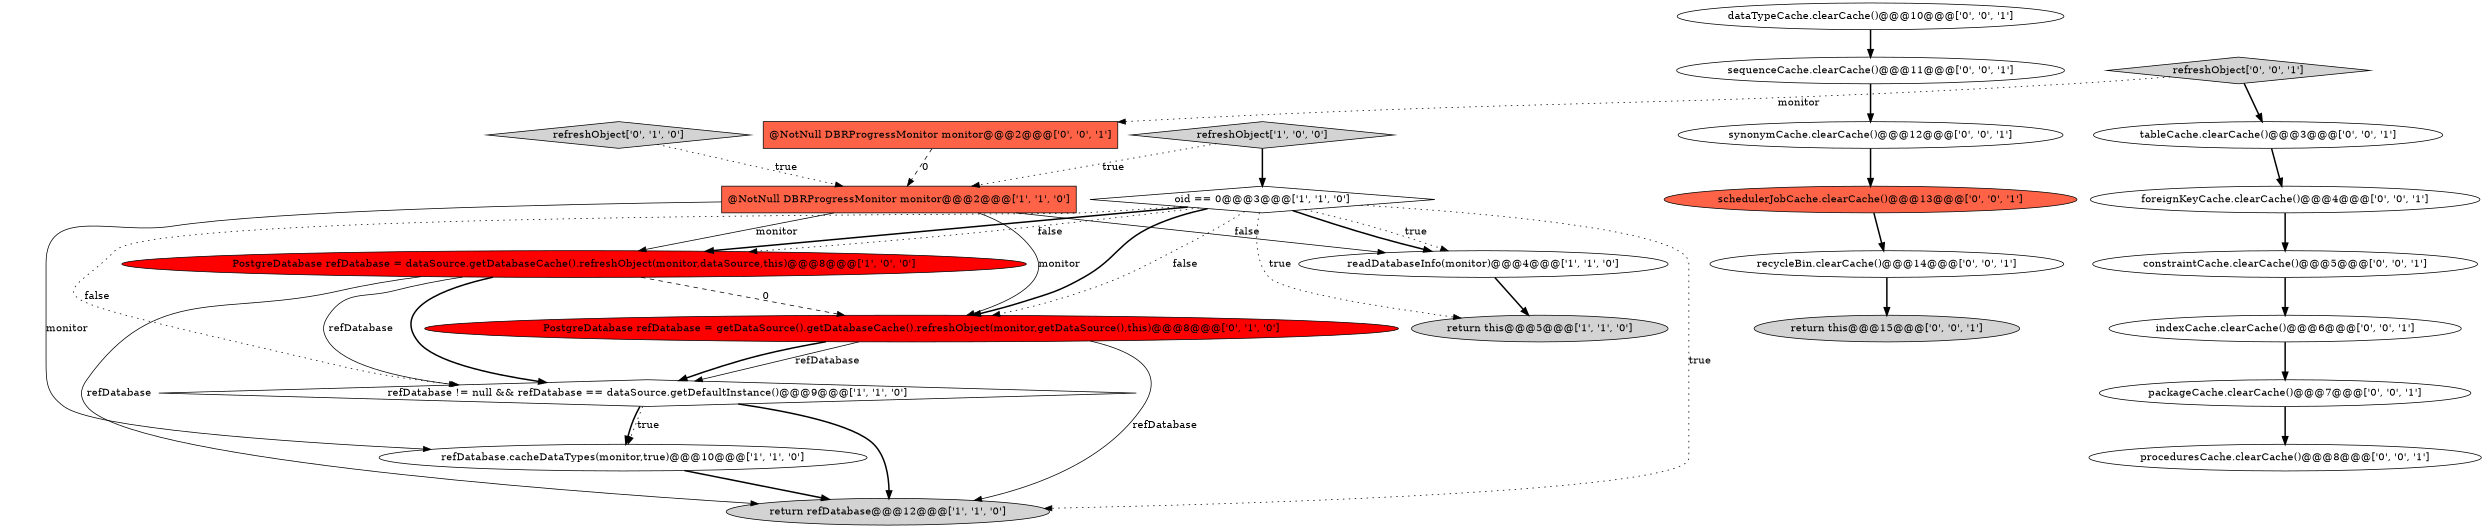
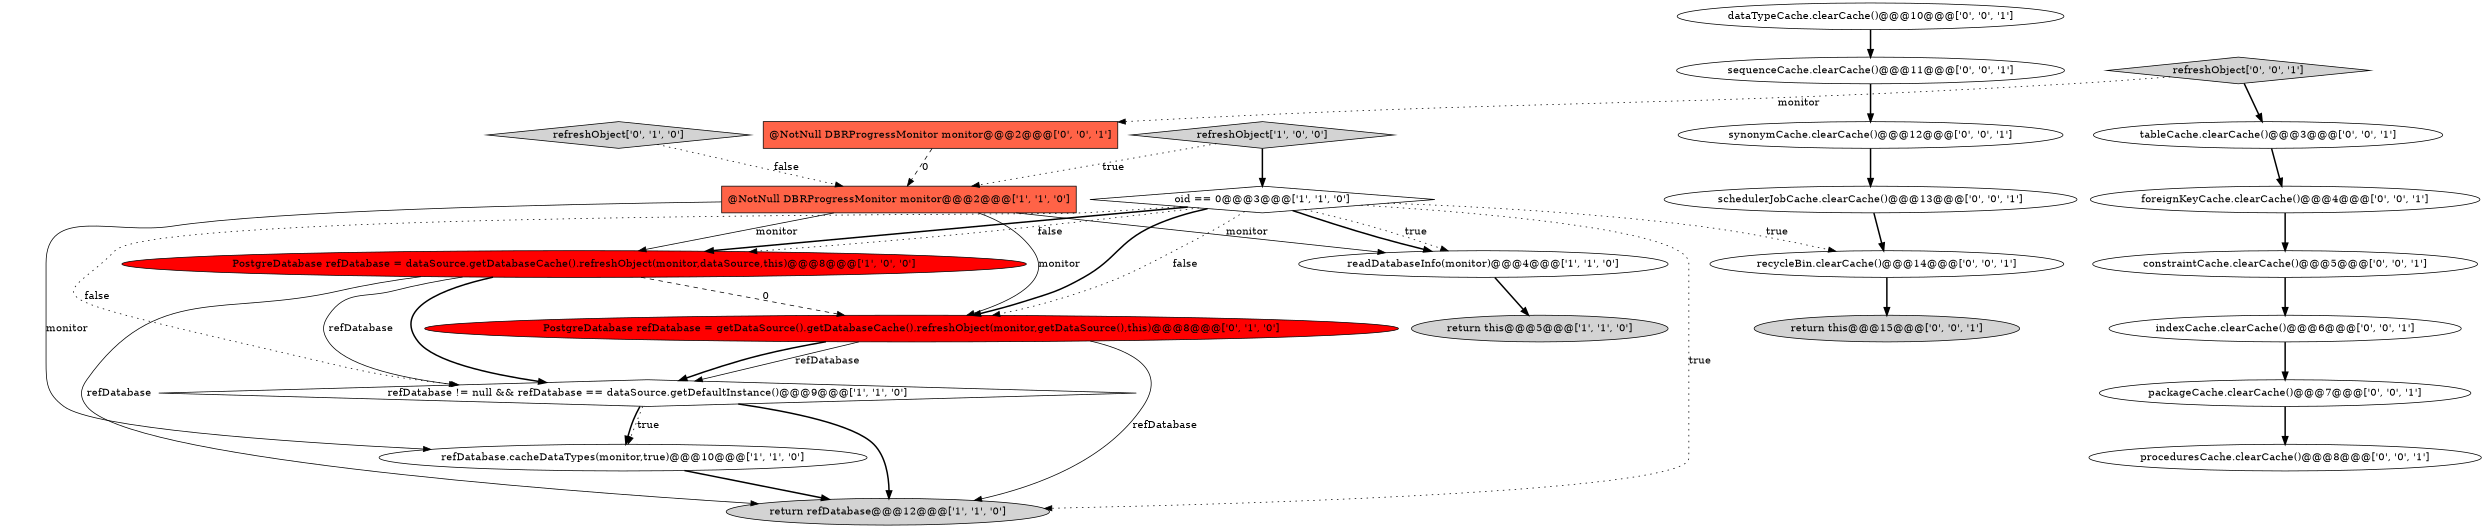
(787, 167) -> (787, 167)
(1871, 200) -> (1871, 200)
(1247, 232) -> (1247, 232)
(1327, 296) -> (1609, 217)
